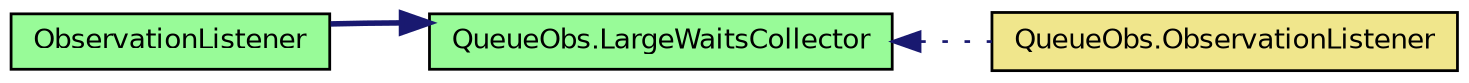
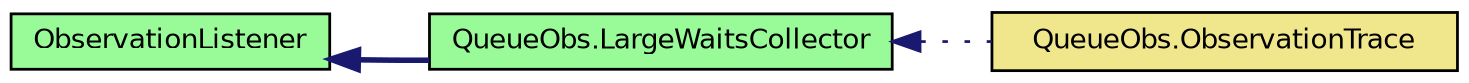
(366, 23) -> (394, 60)
(1225, 42) -> (1225, 42)
